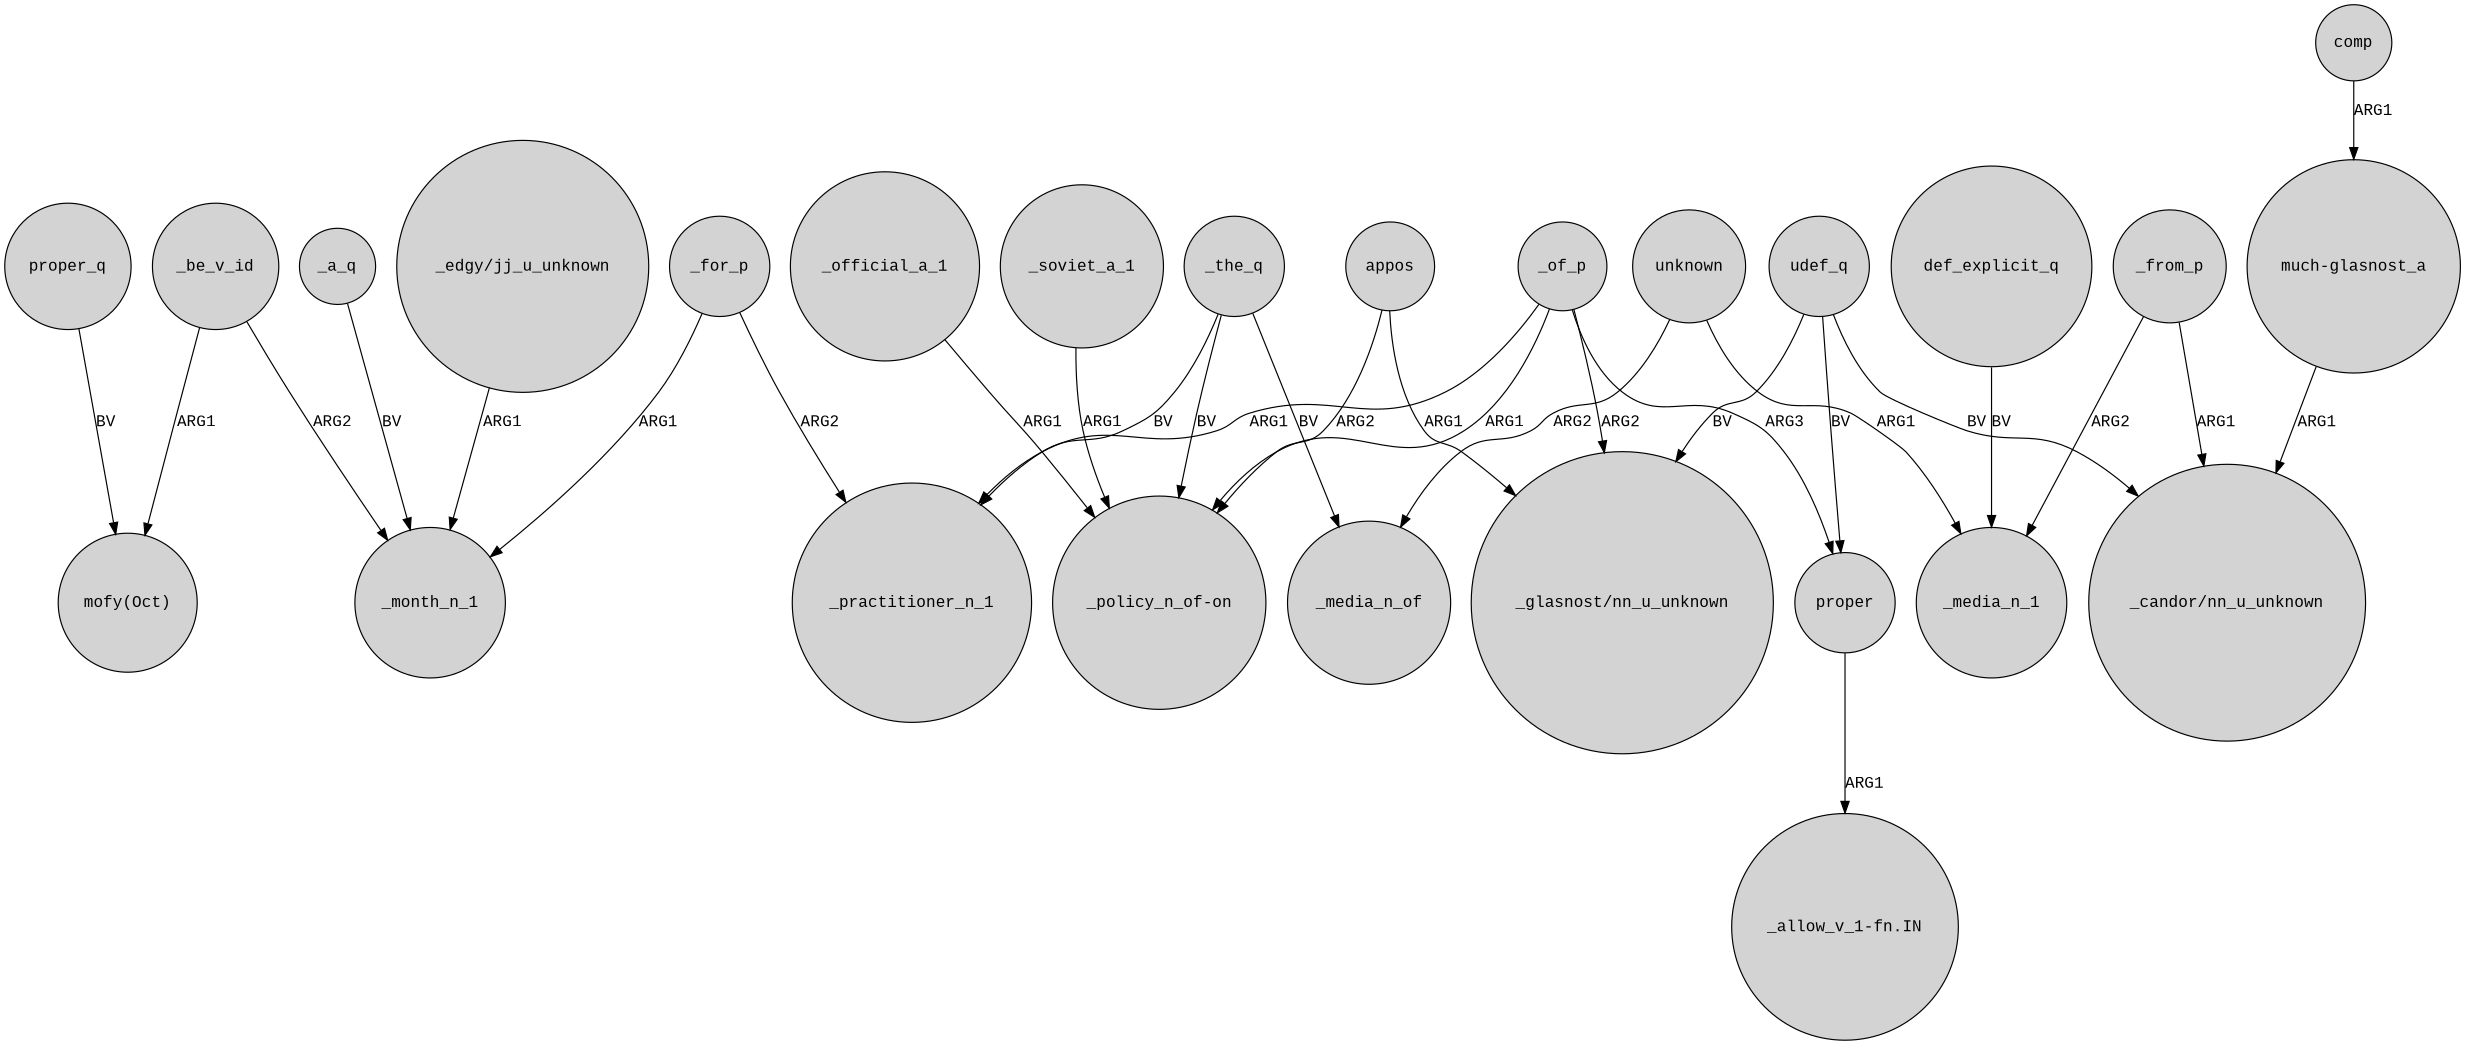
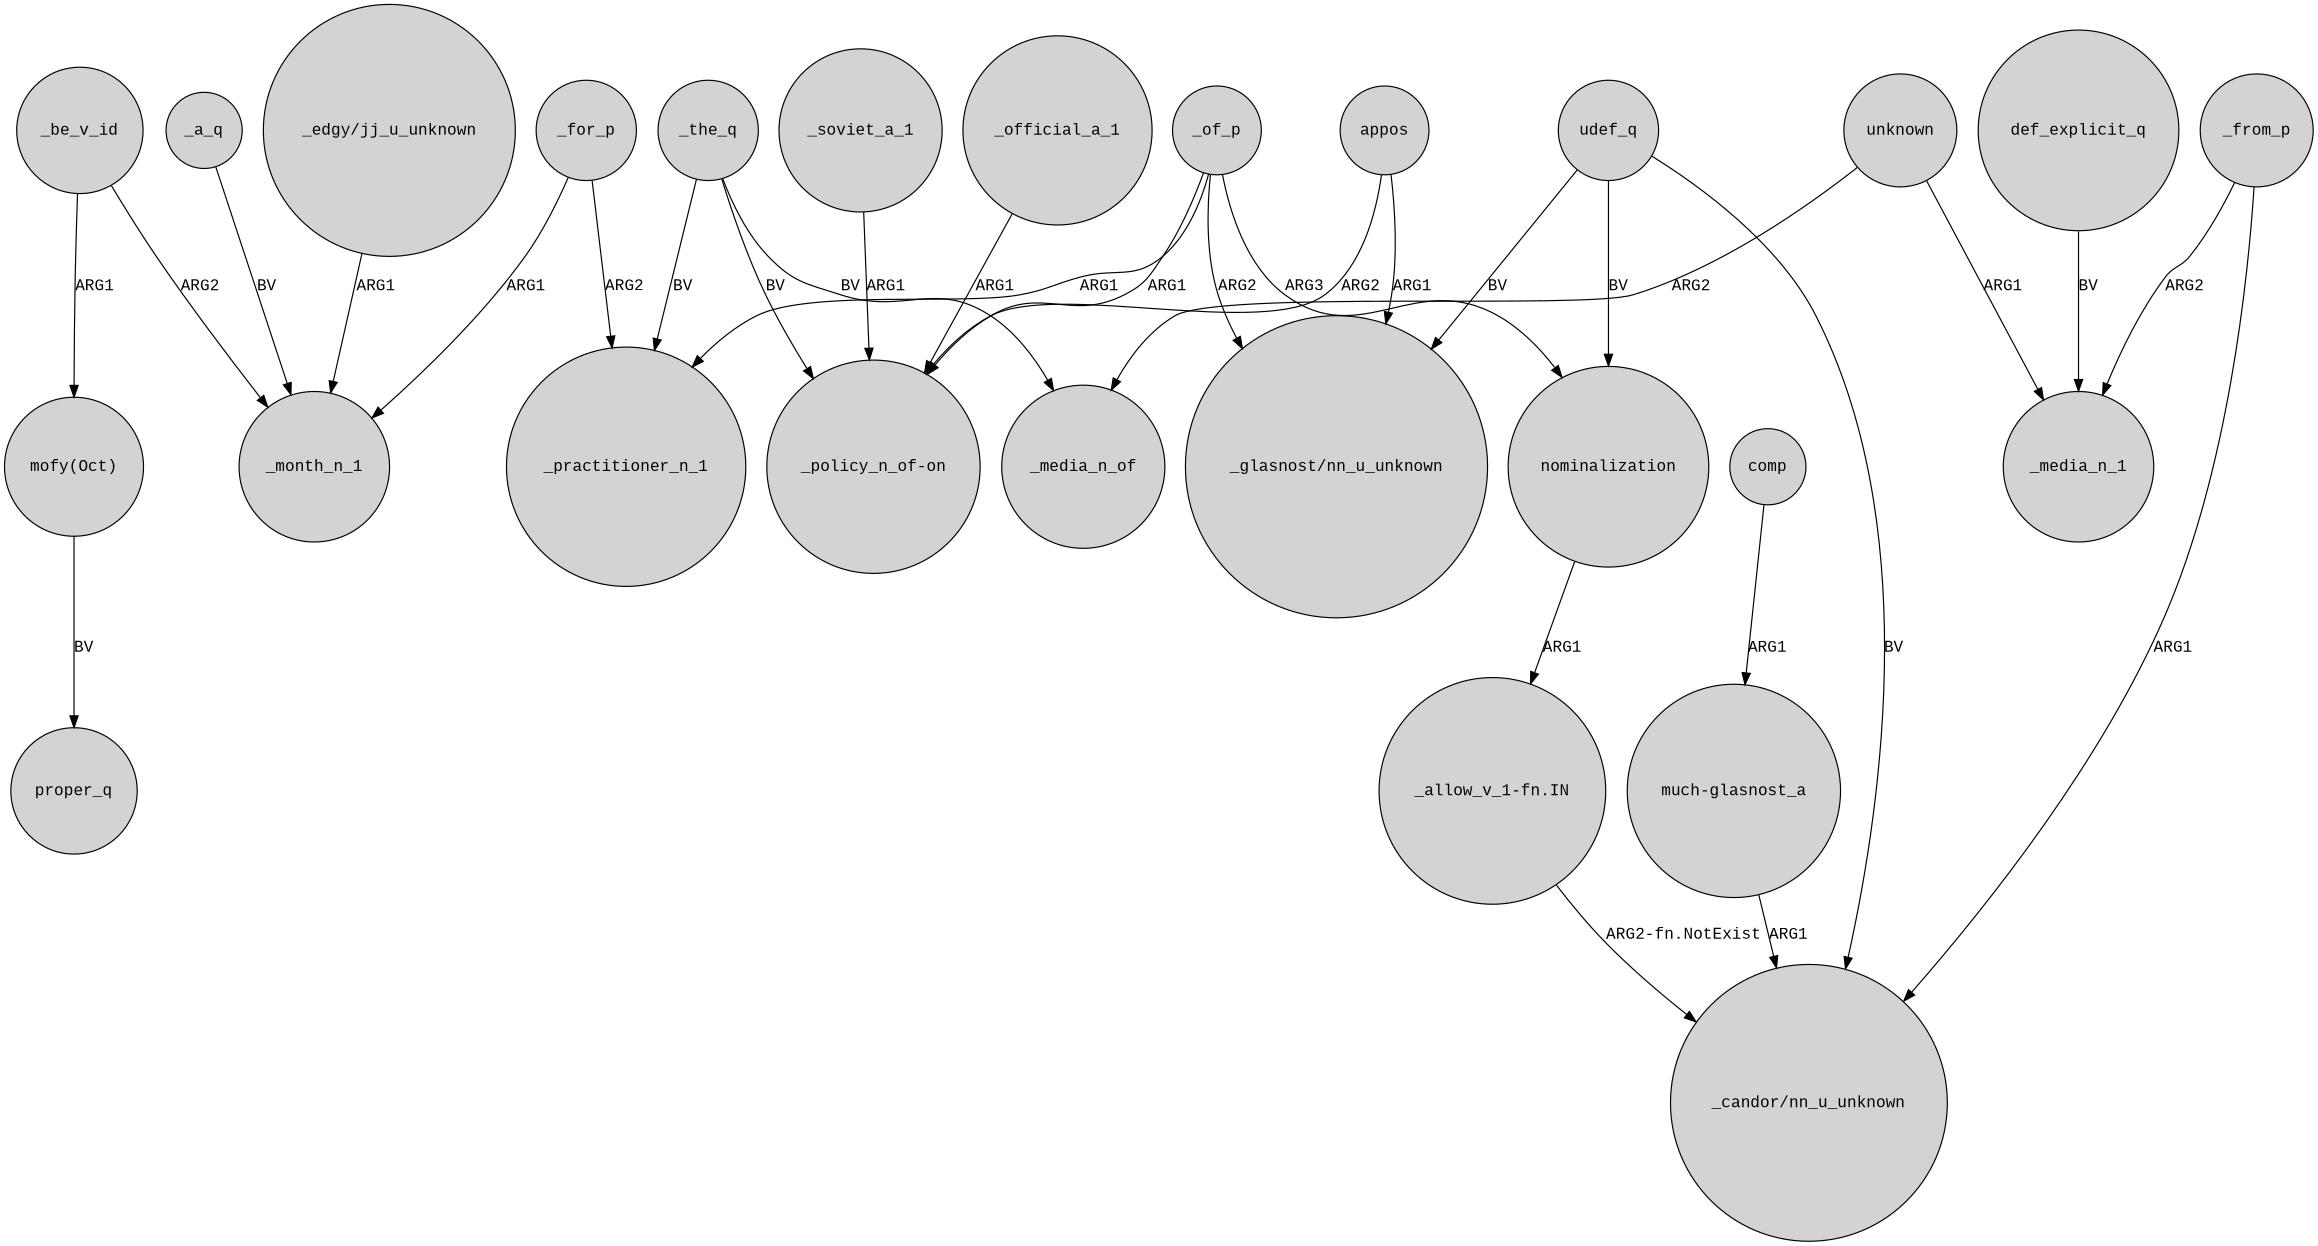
(96, 426) -> (74, 626)
(1845, 603) -> (1608, 467)
none -> (1617, 954)
